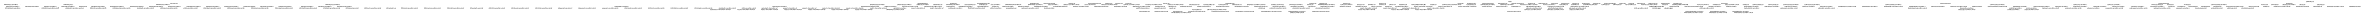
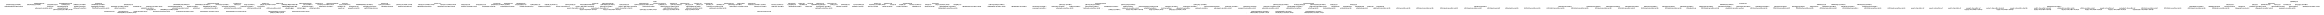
none -> (2265, 5)
